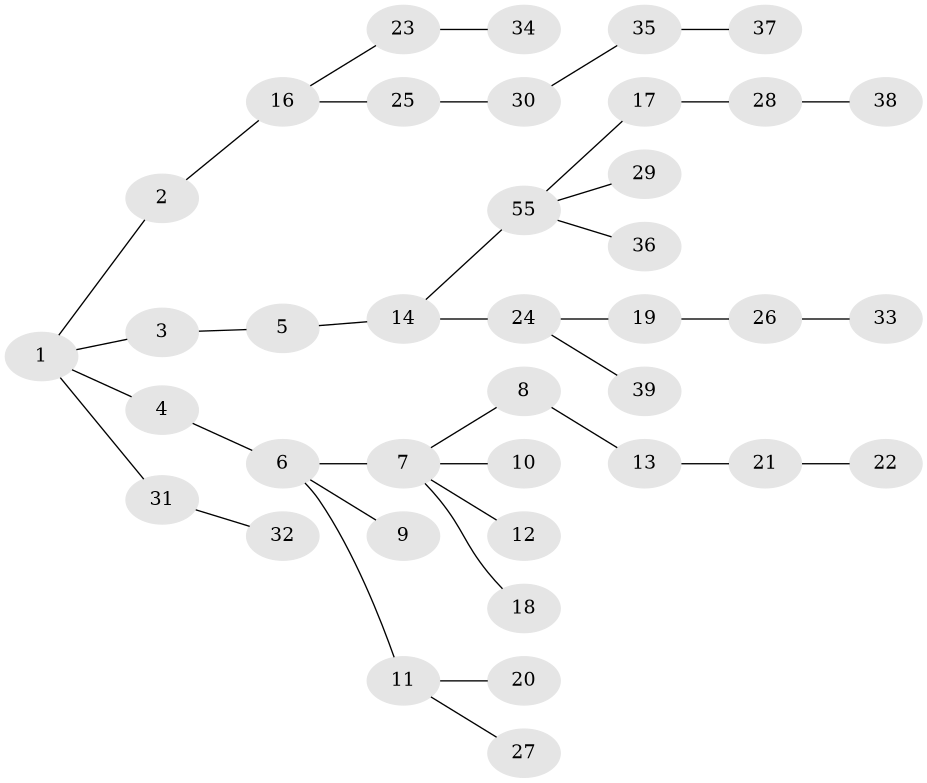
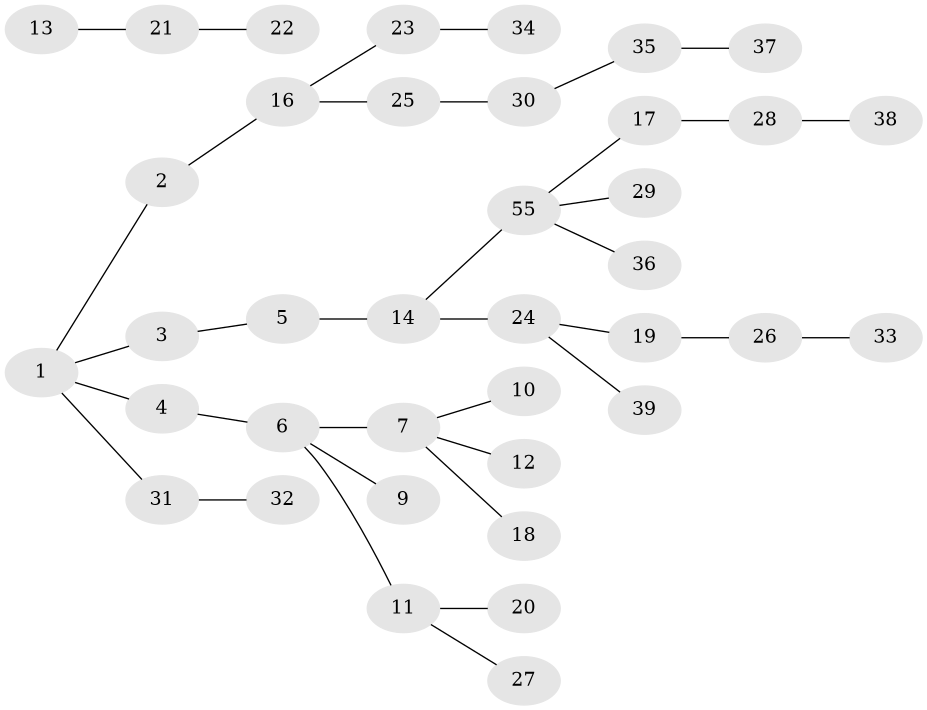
(524, 391) -> none
